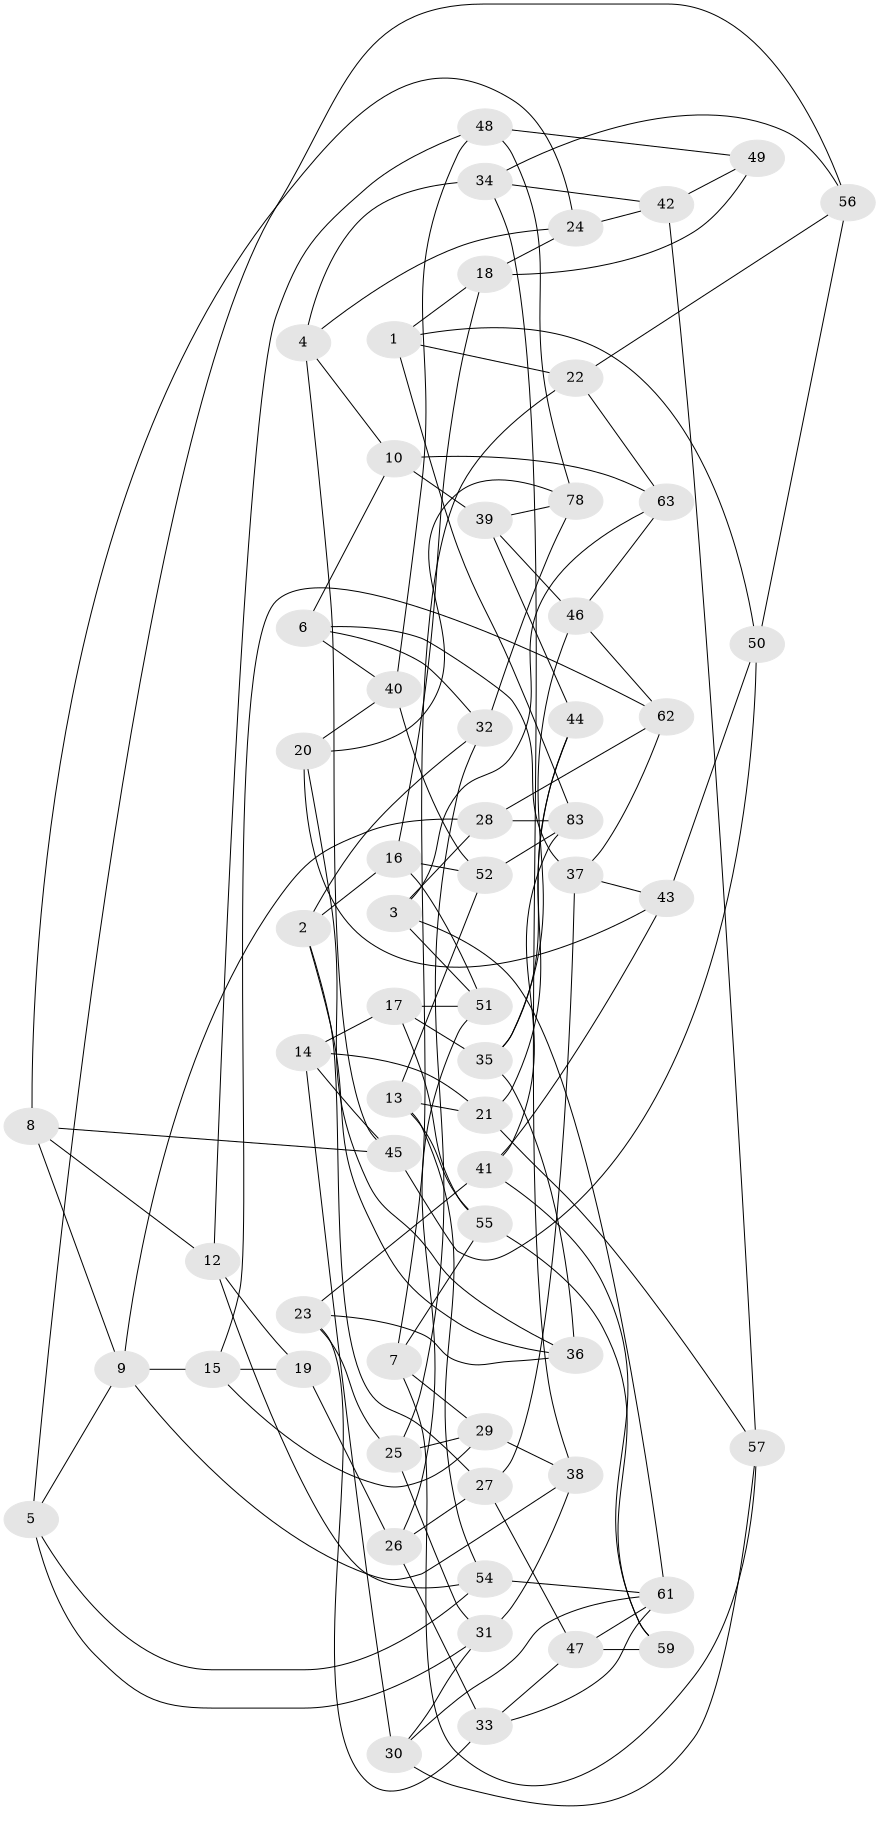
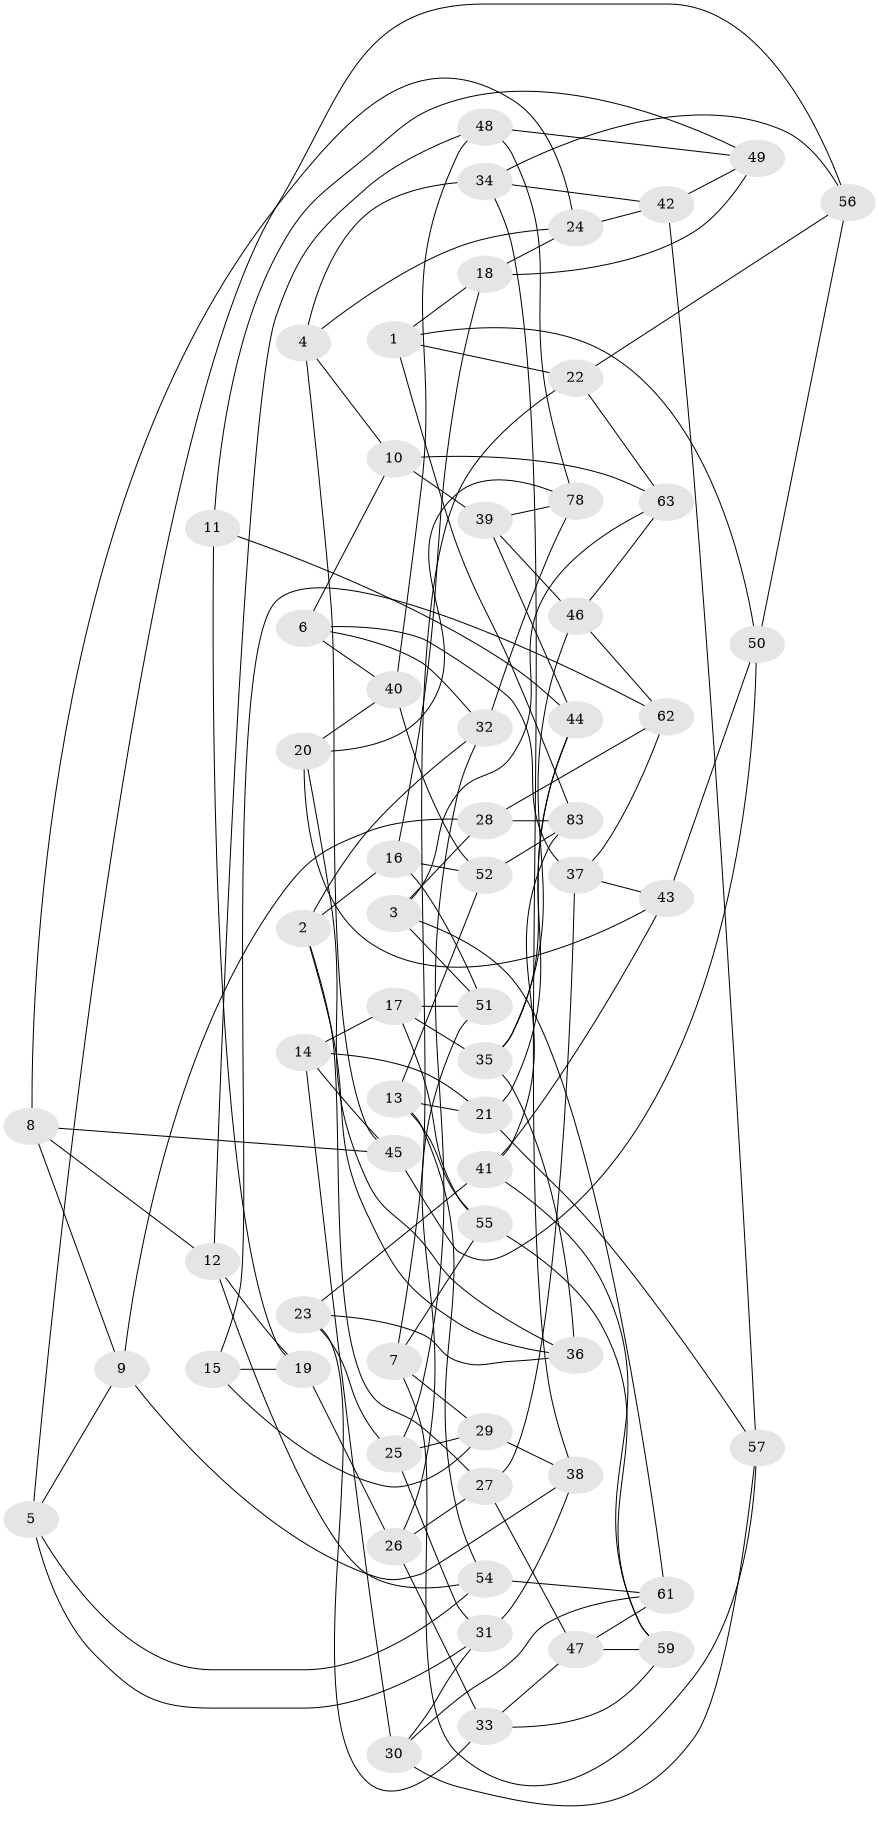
none -> (213, 528)
(168, 1369) -> none
(595, 1683) -> (591, 1715)
